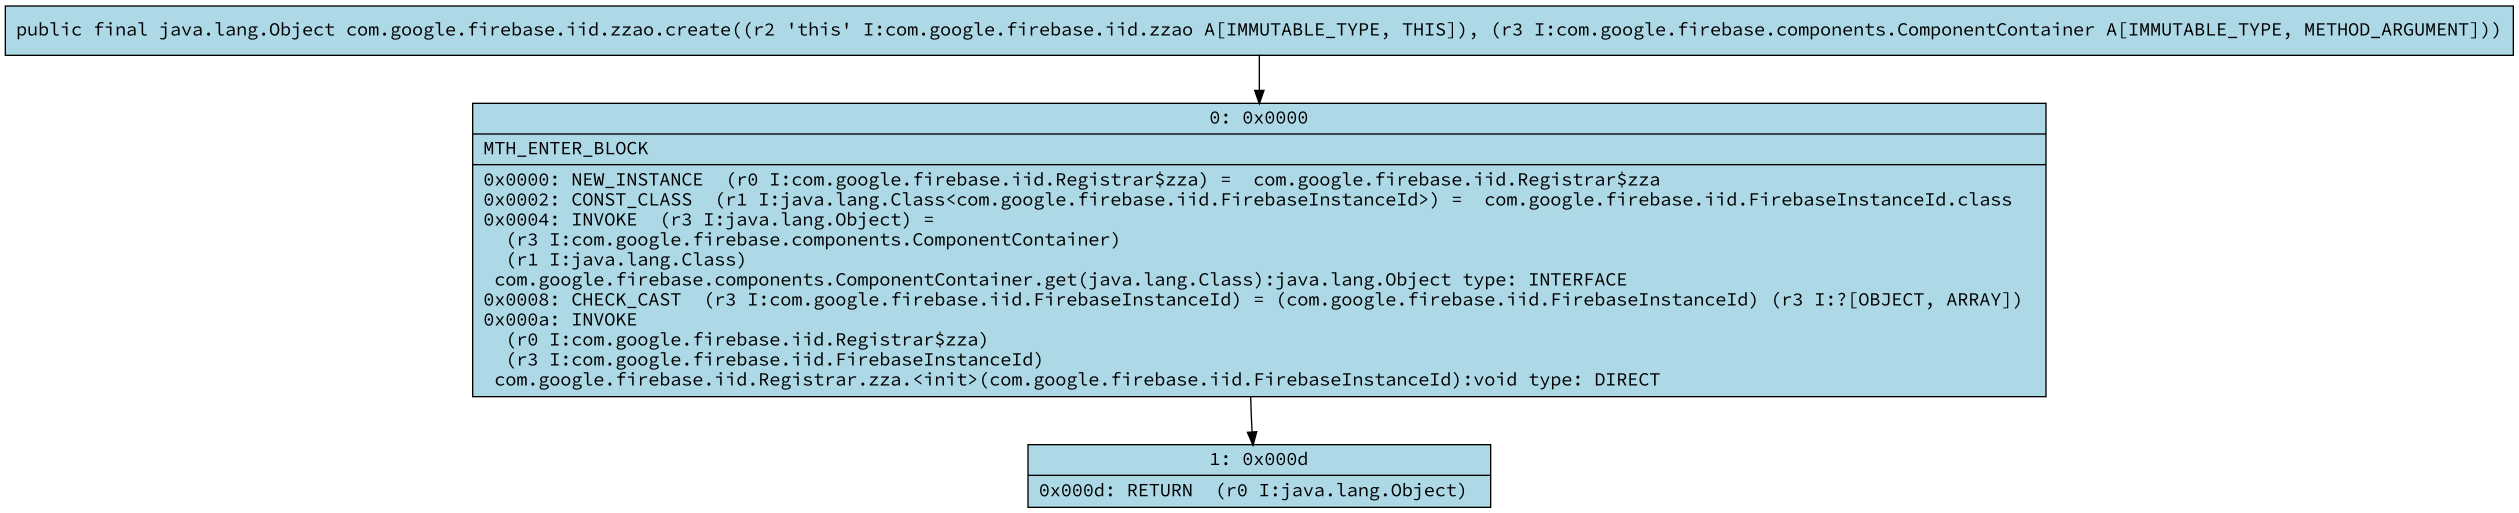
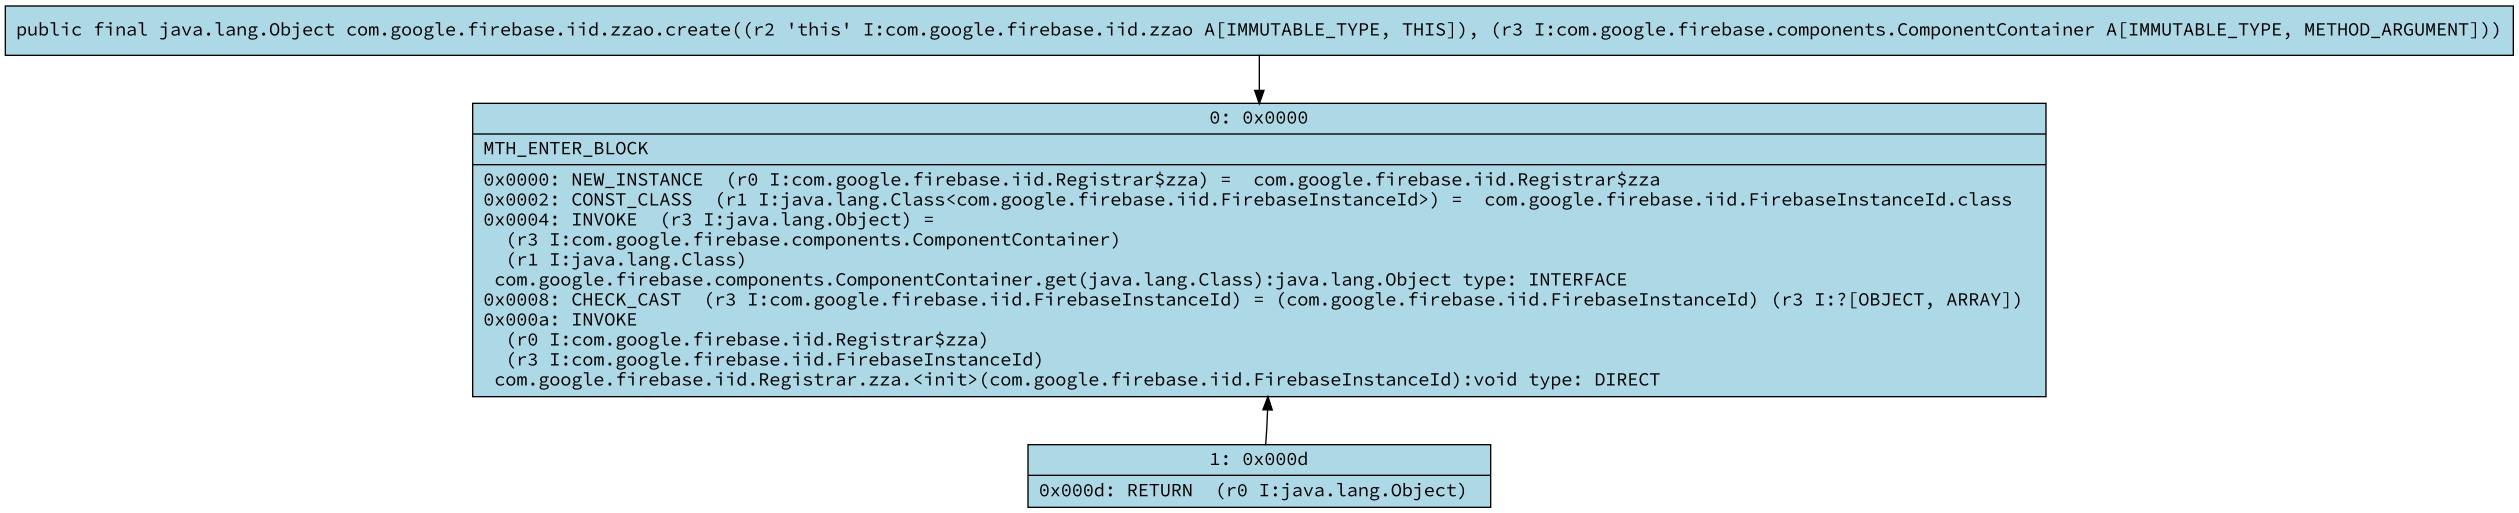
(1251, 414) -> (1267, 428)
